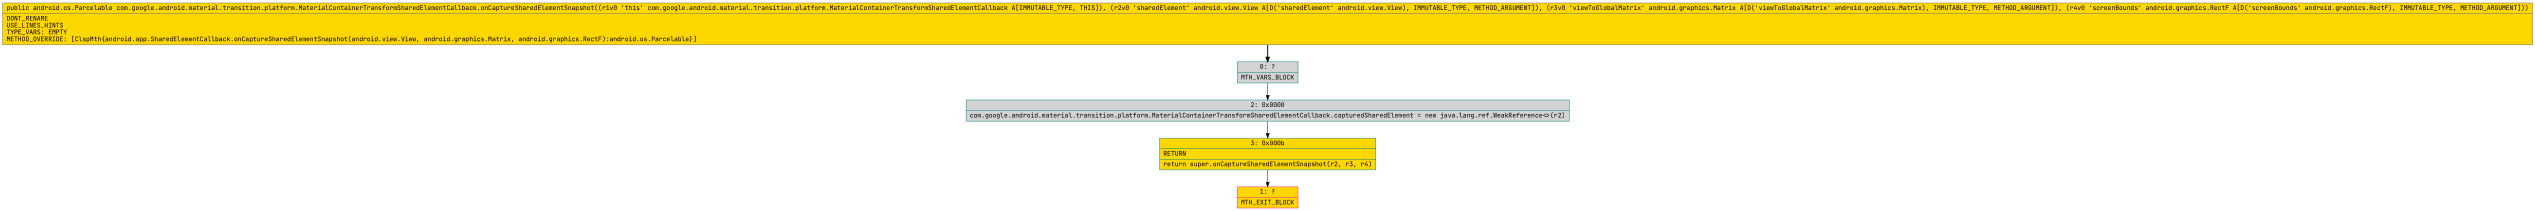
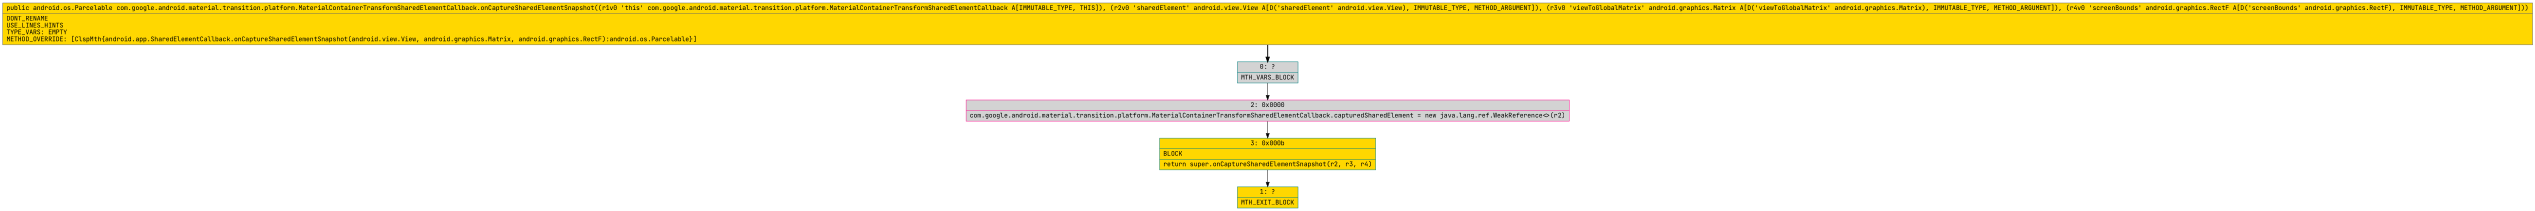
(1268, 111) -> (1268, 111)
(1175, 154) -> (1173, 154)
(1268, 197) -> (1268, 197)
